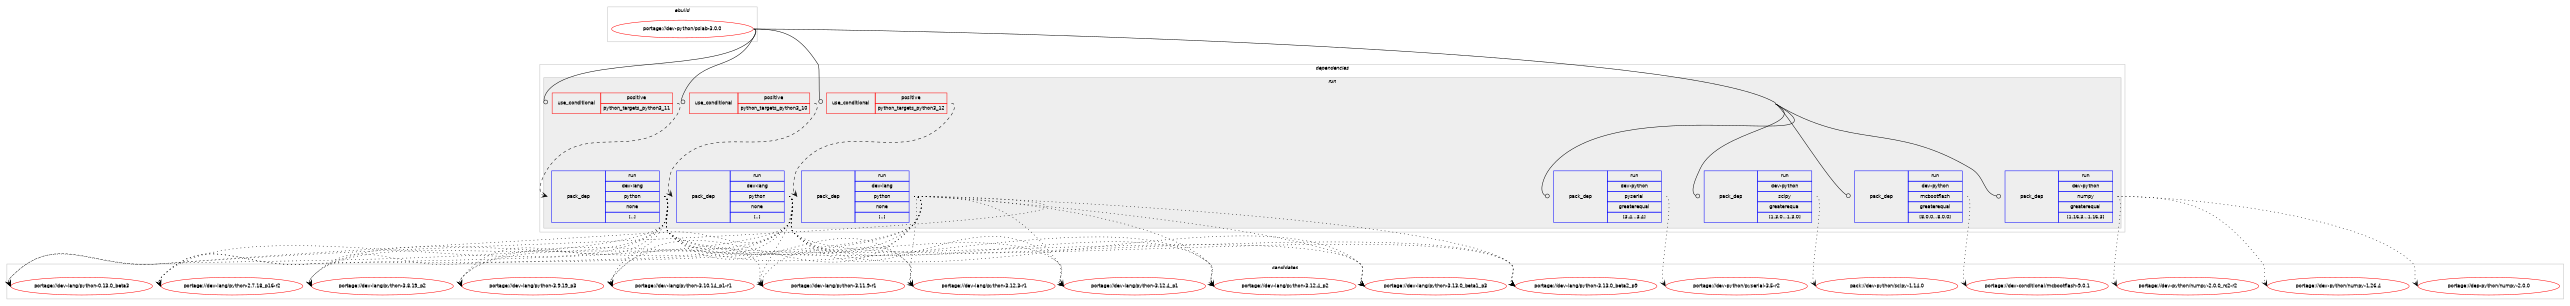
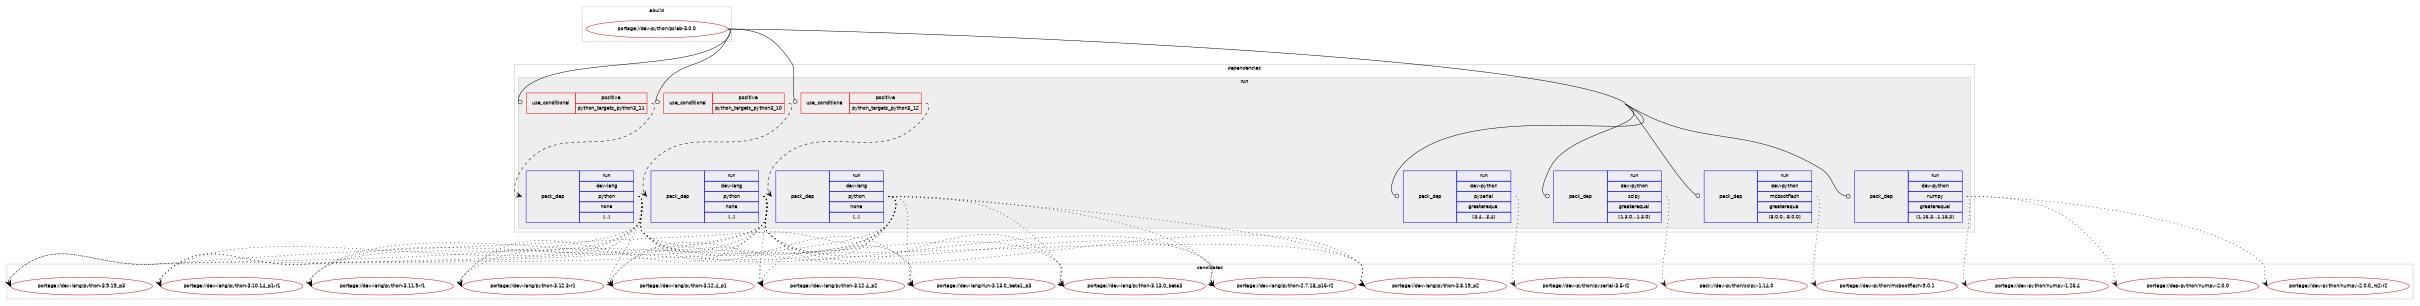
(82, 286) -> (1135, 286)
(1436, 286) -> (984, 286)
(1586, 286) -> none
(2037, 286) -> (1887, 286)
